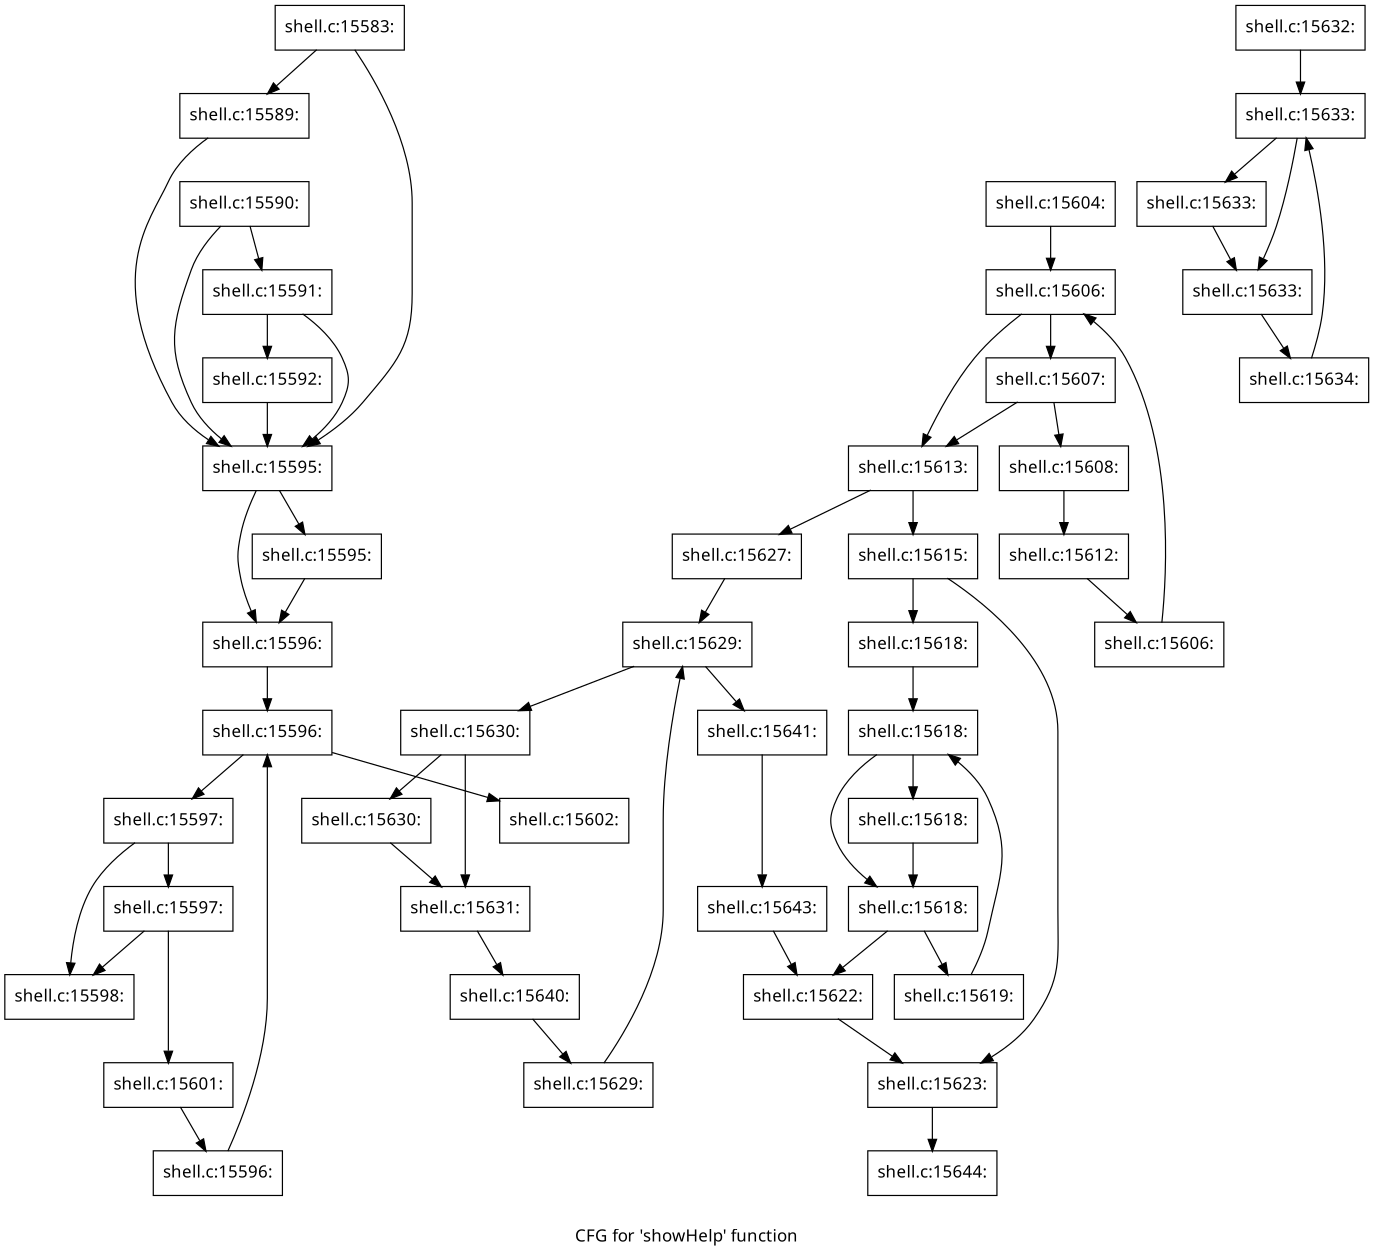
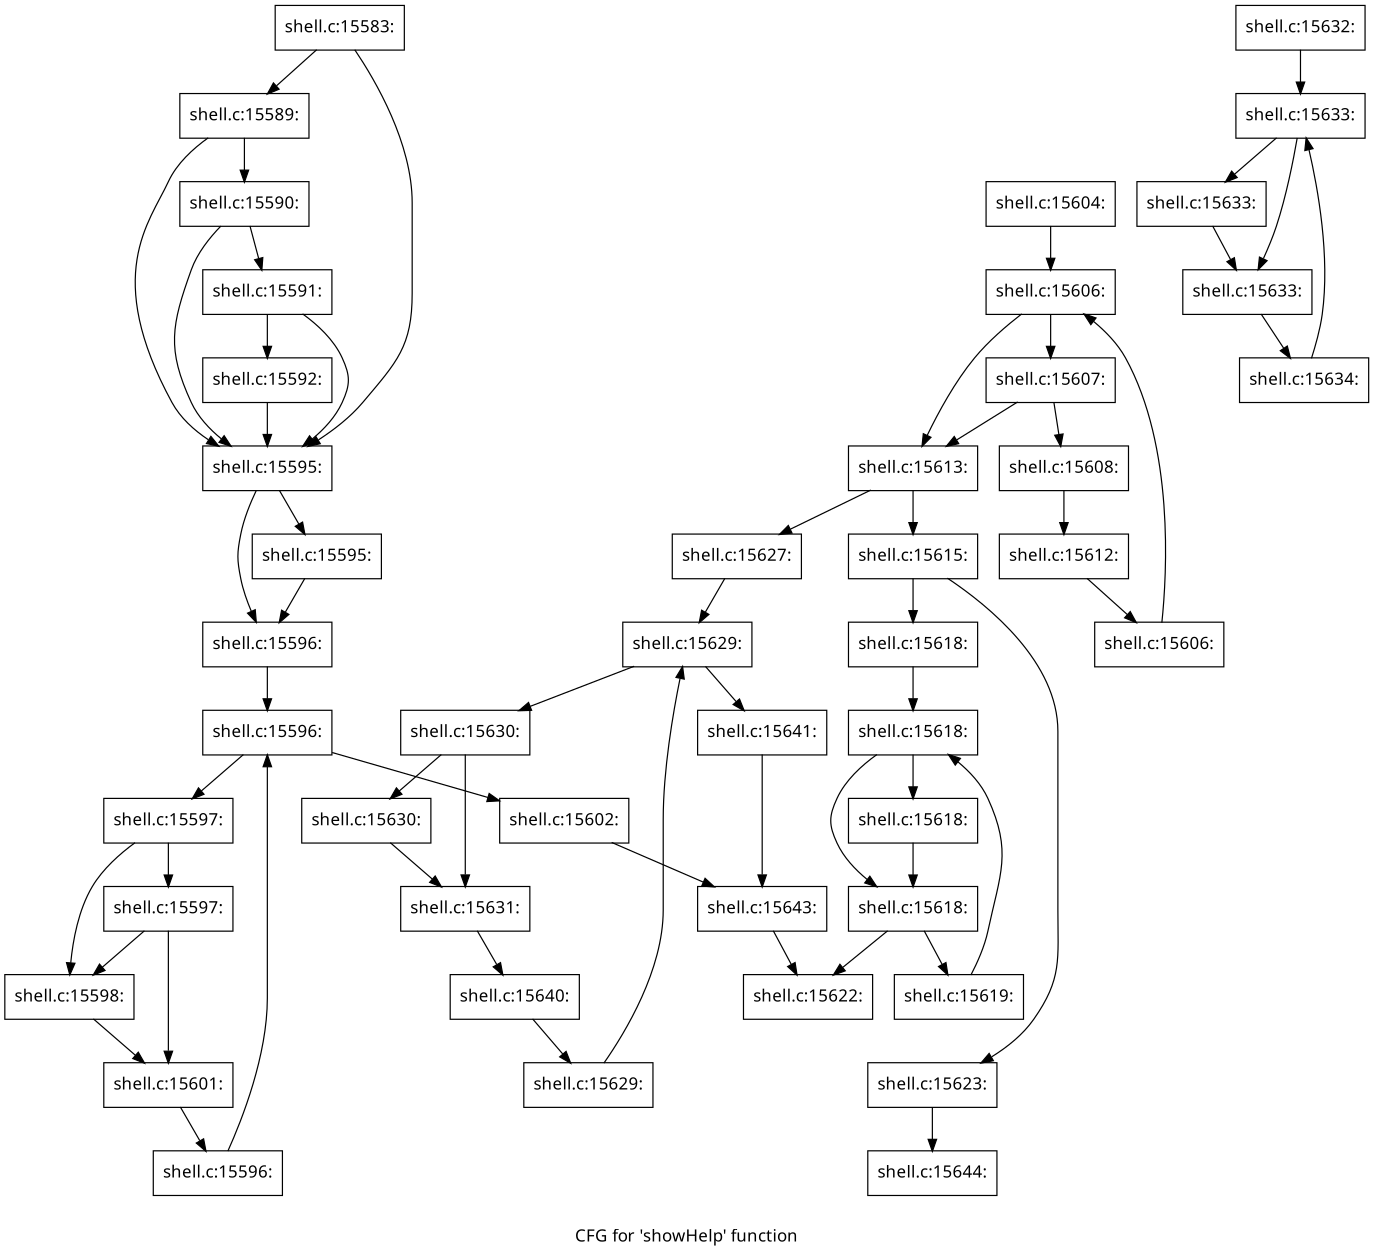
none -> (244, 154)
none -> (655, 861)
none -> (114, 1037)
(865, 1037) -> none
